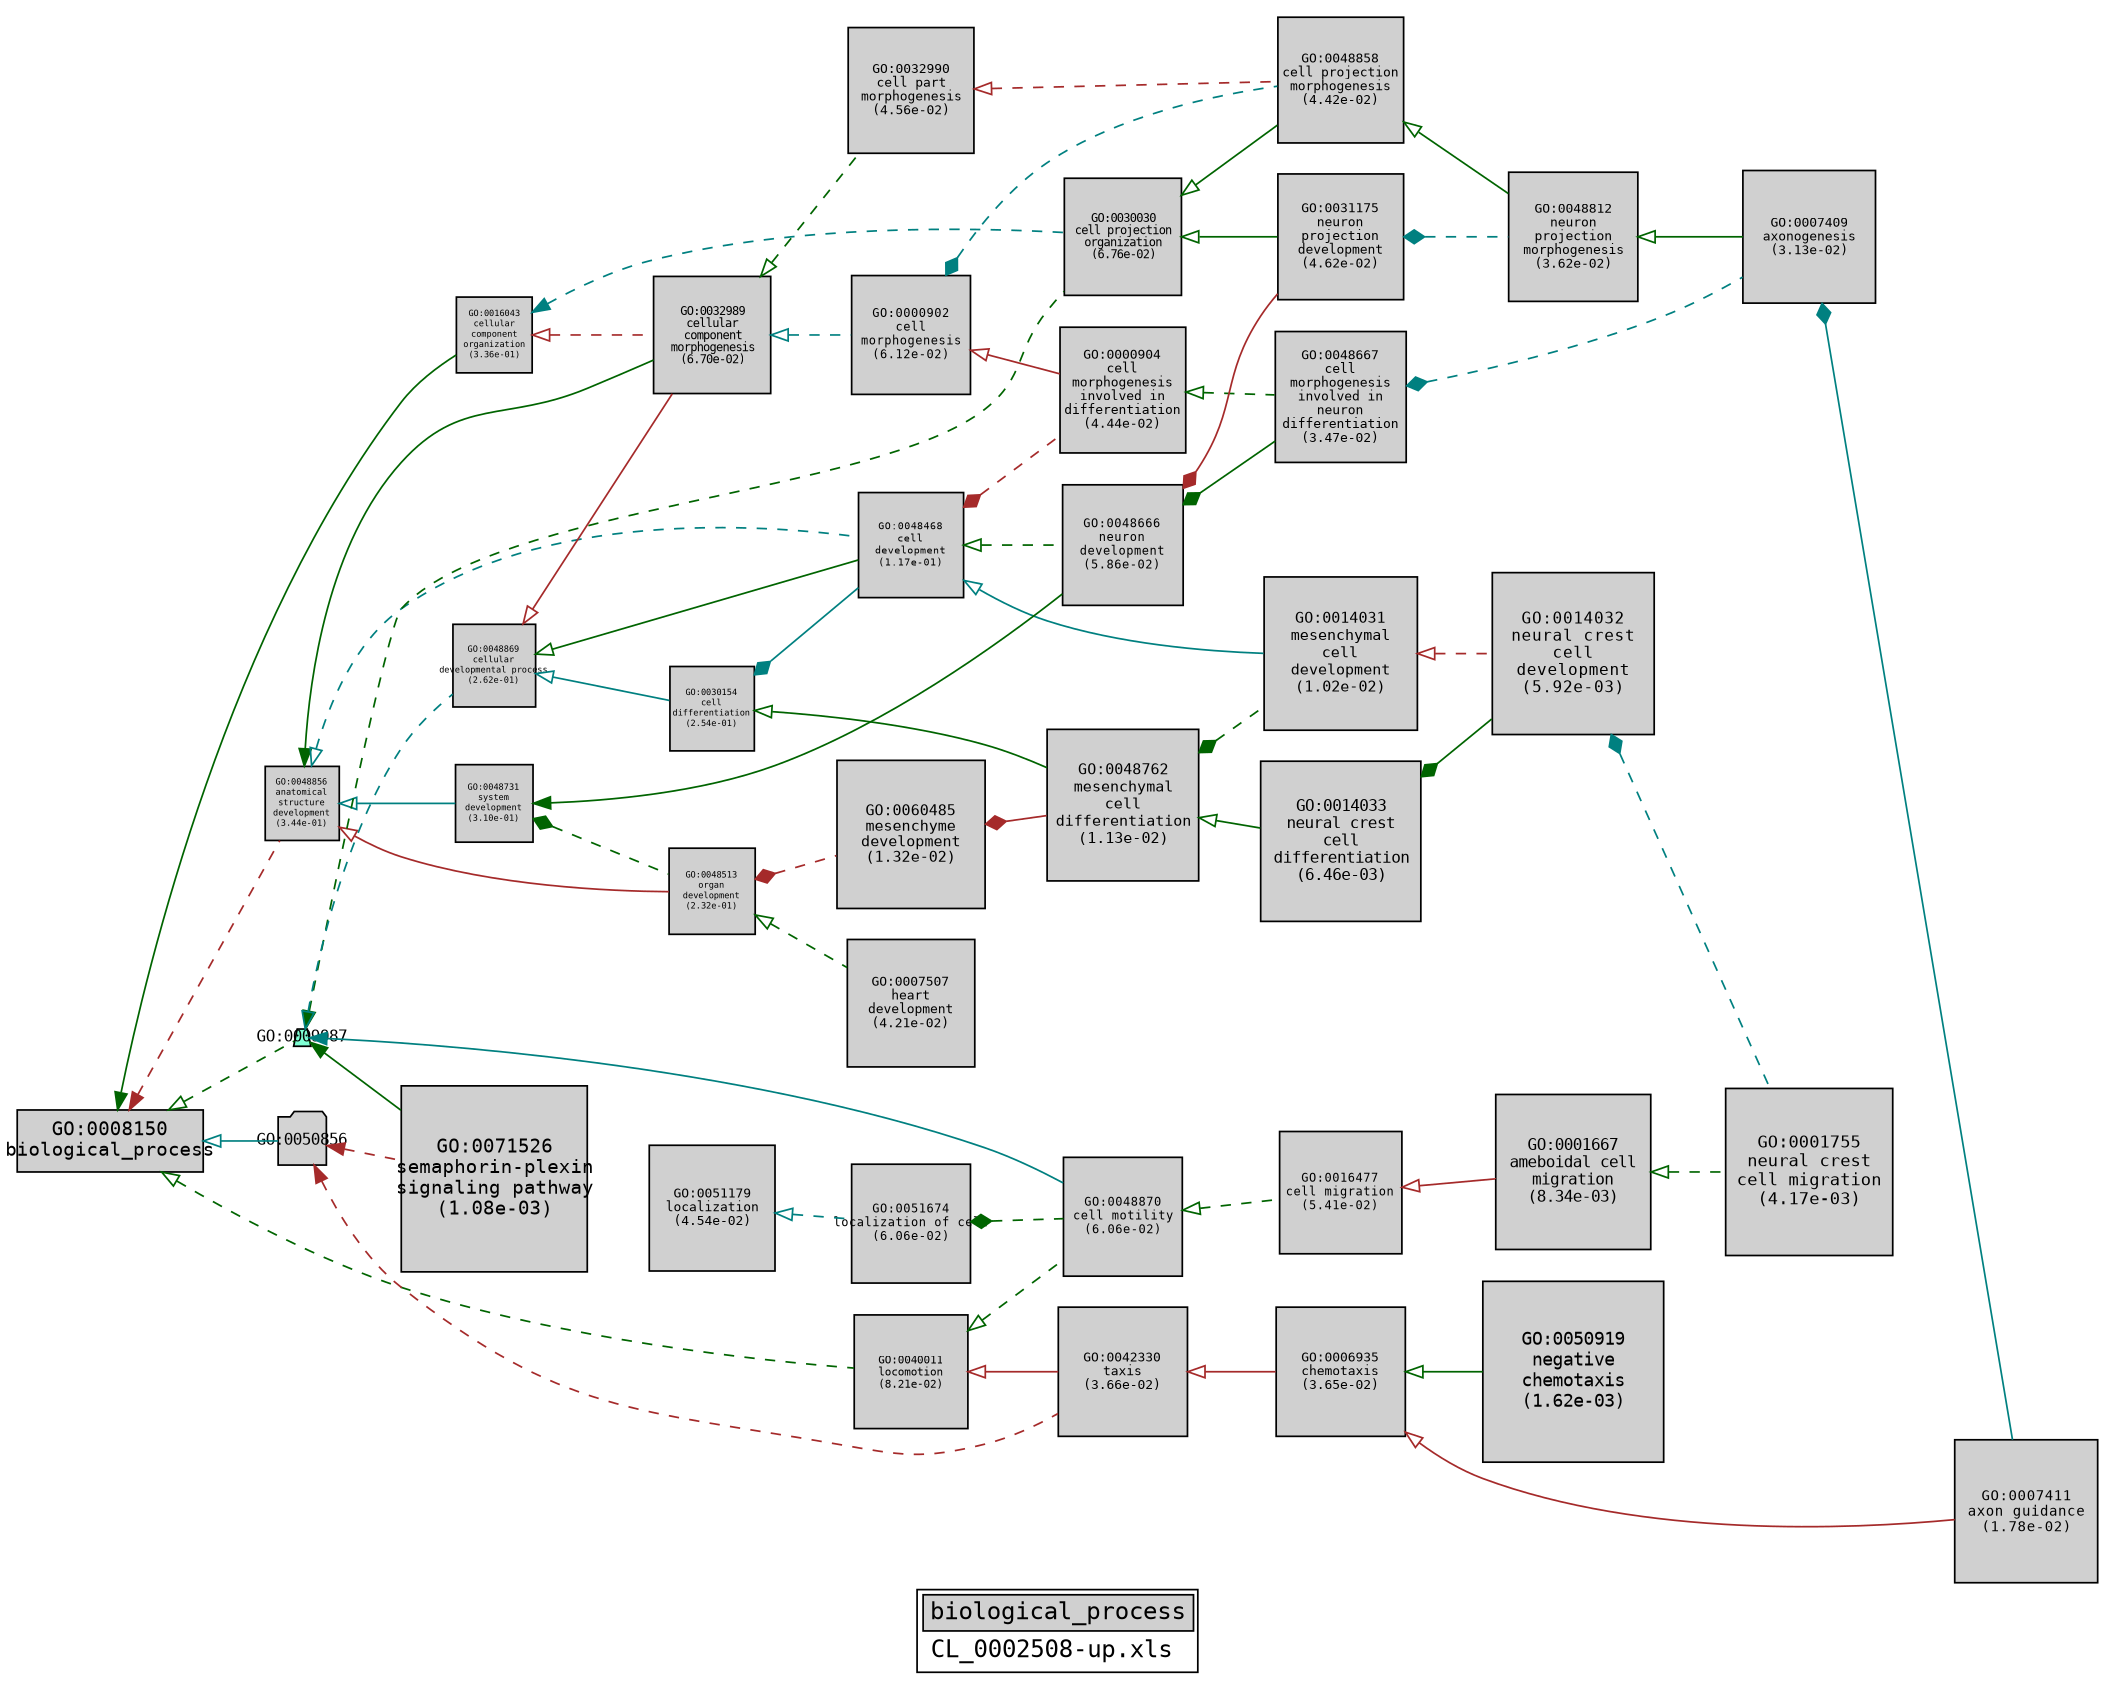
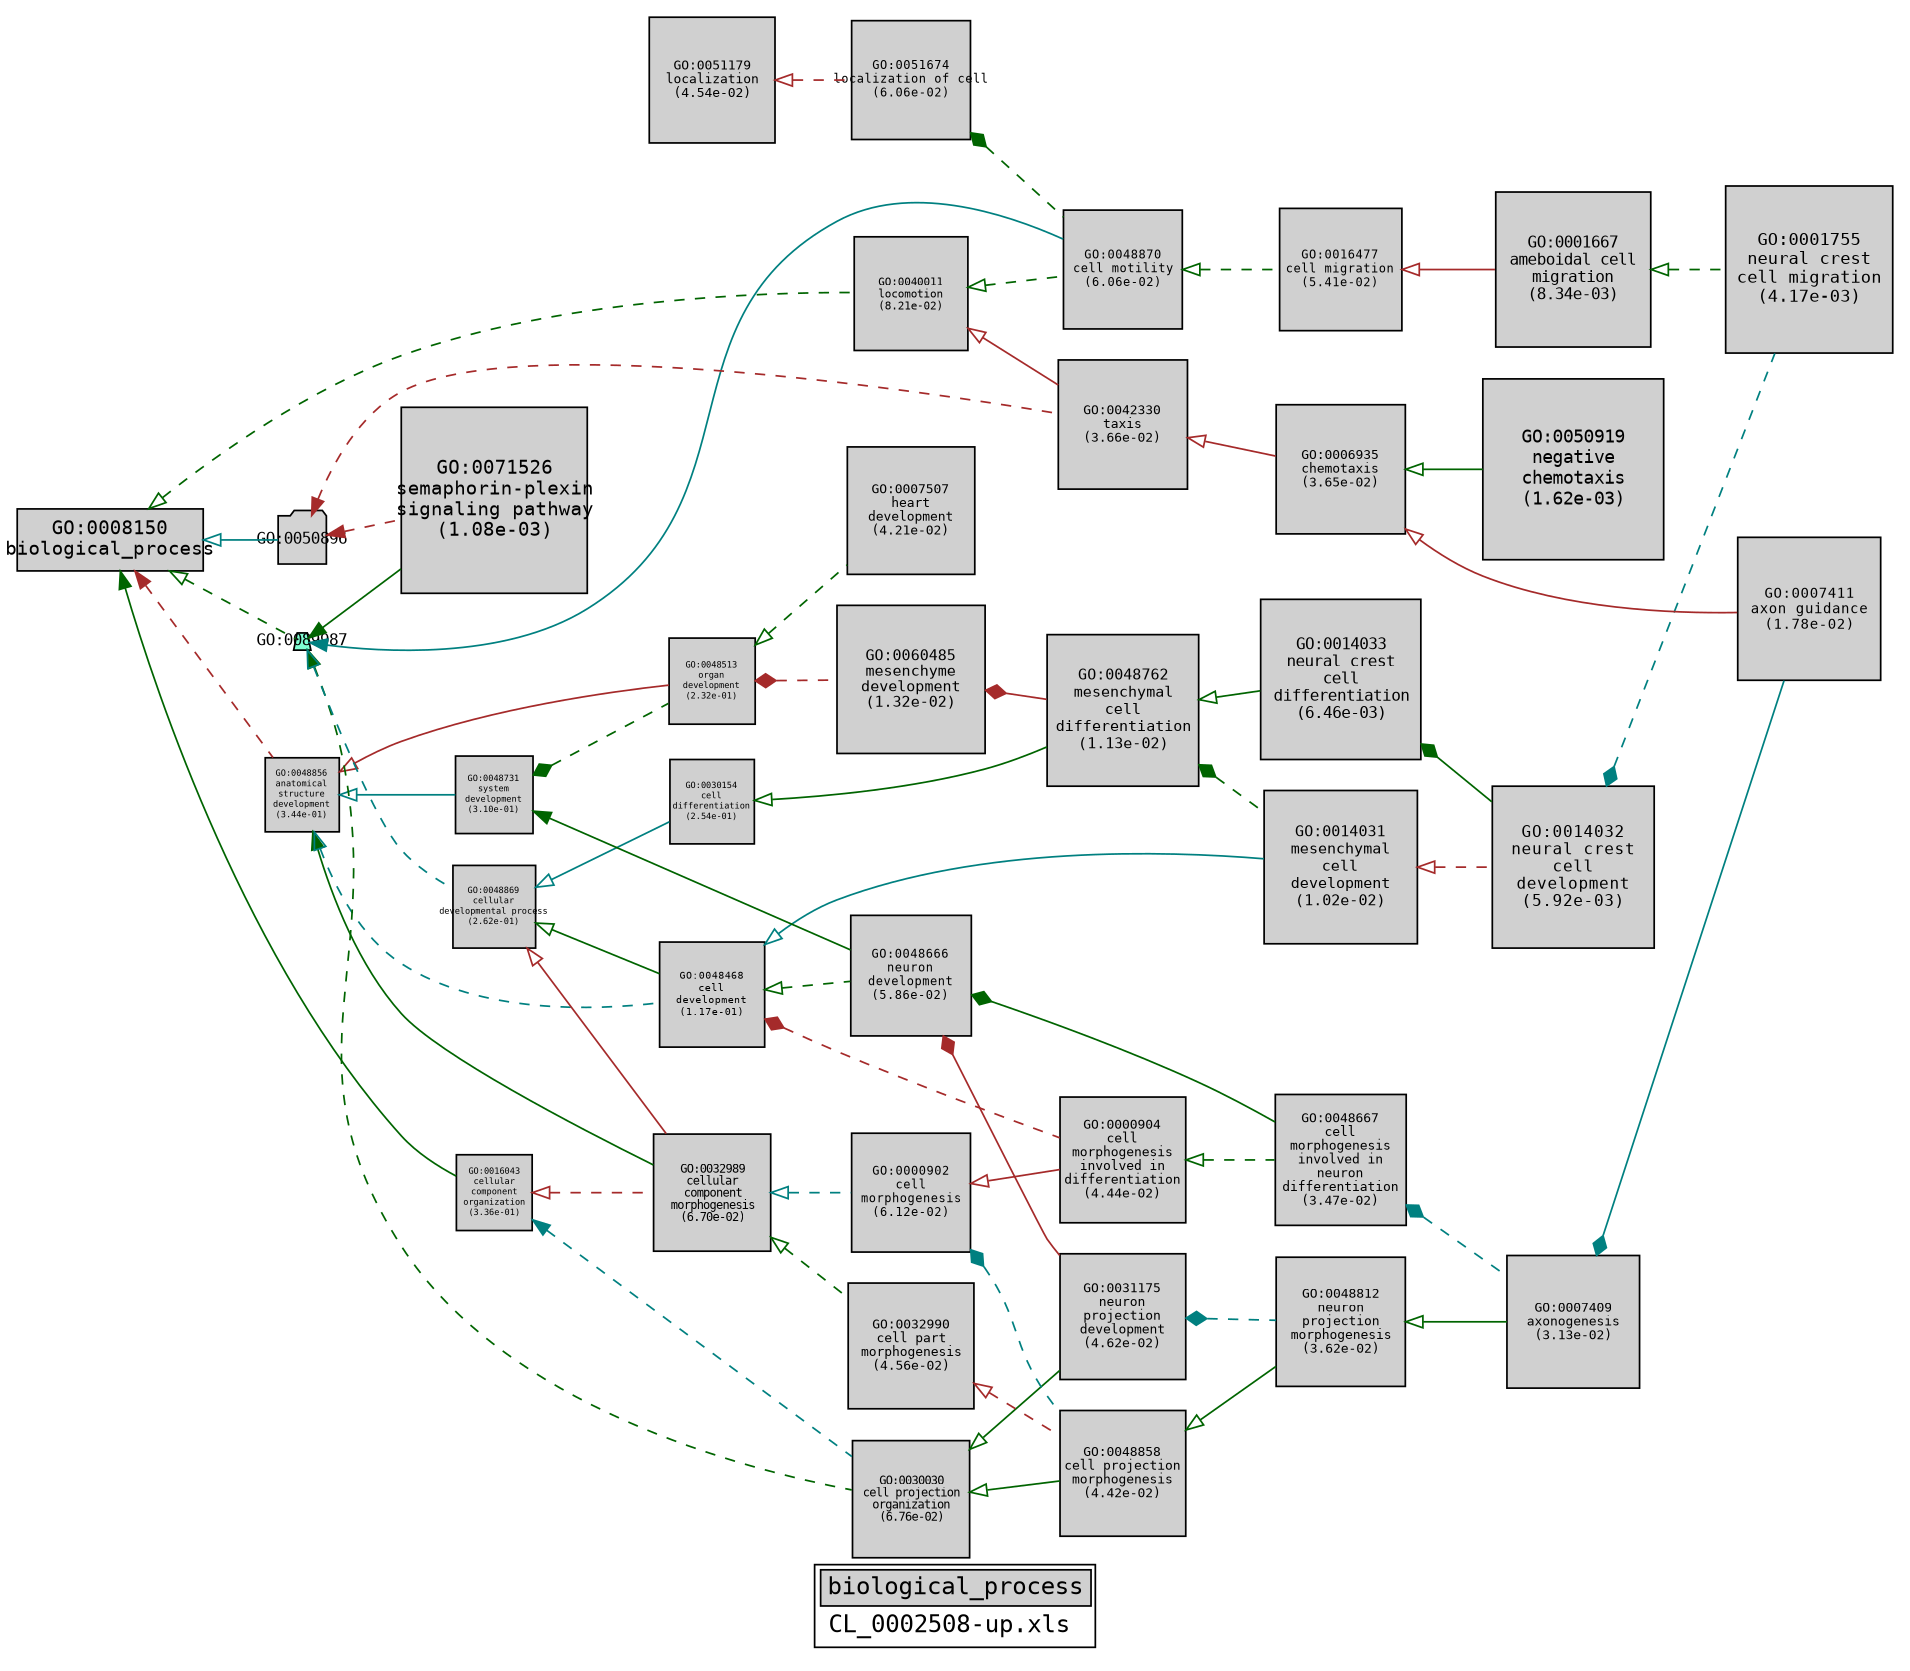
(815, 624) -> none
(302, 1038) -> (302, 642)
(302, 1141) -> (302, 540)
(822, 1217) -> (822, 80)
